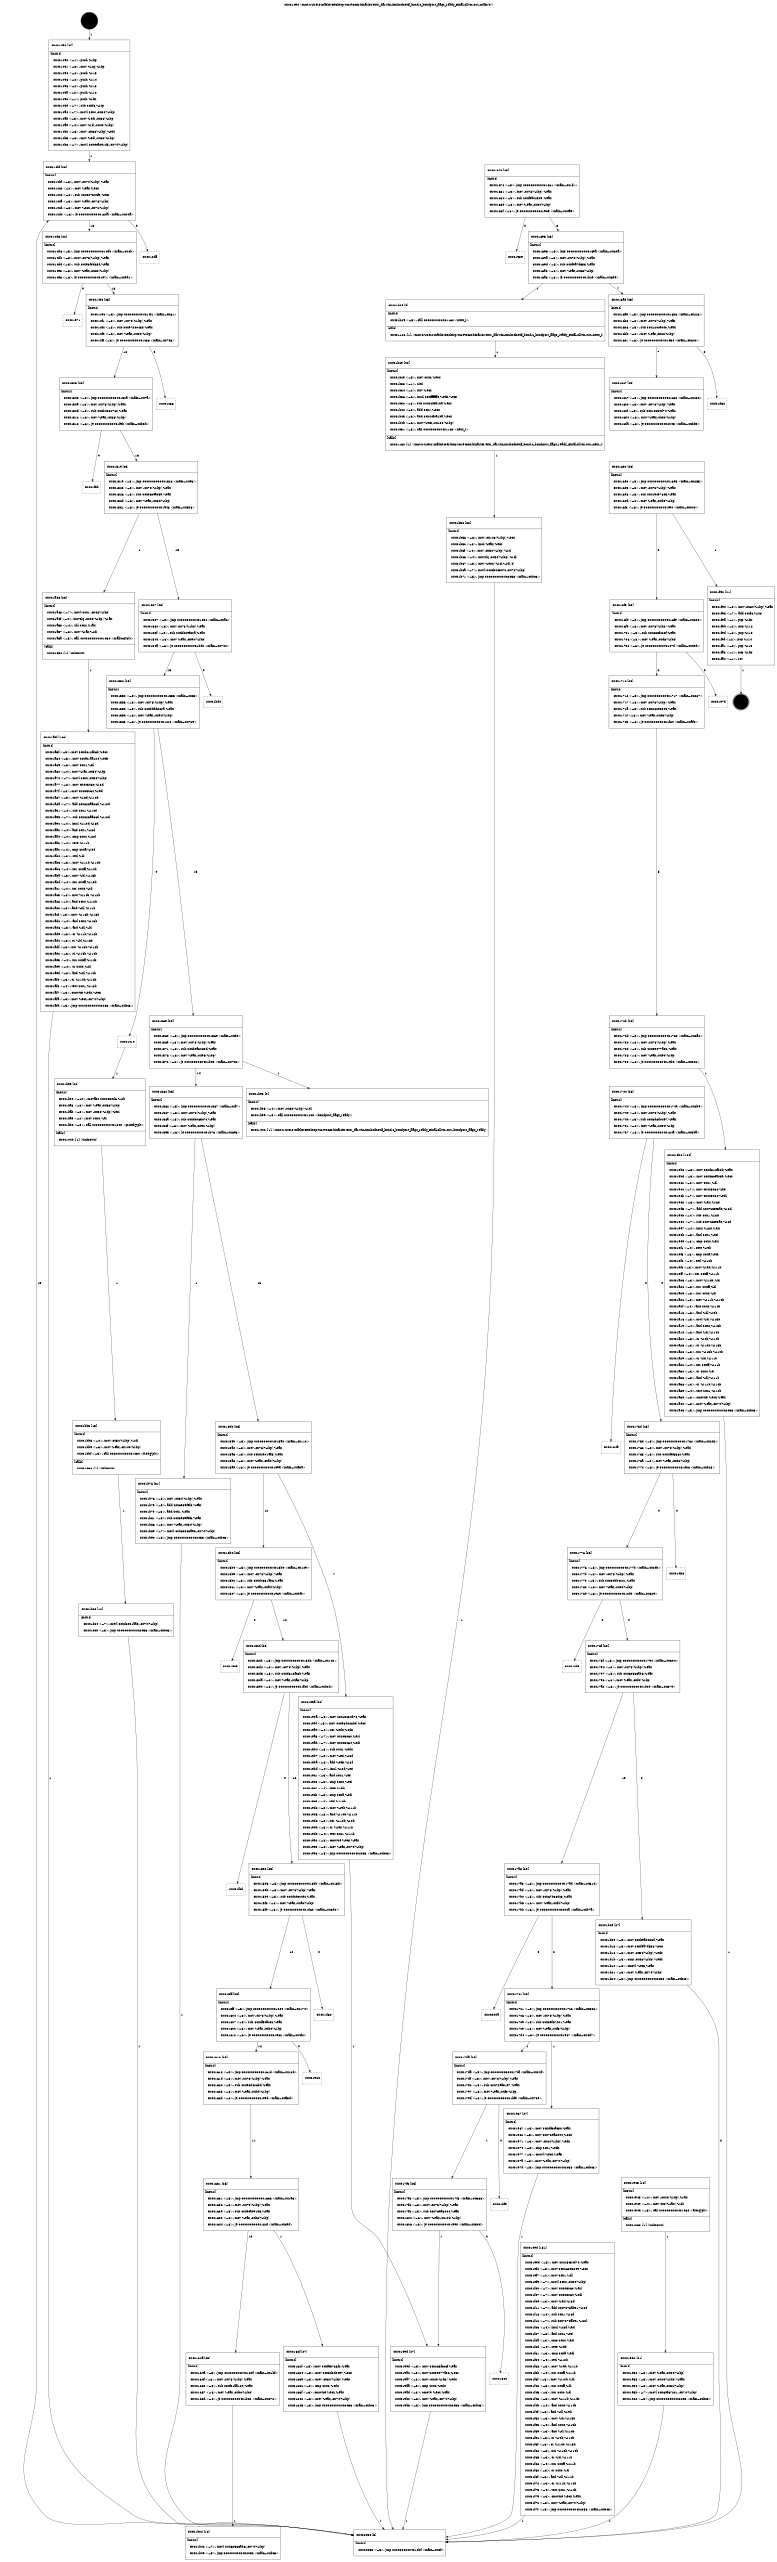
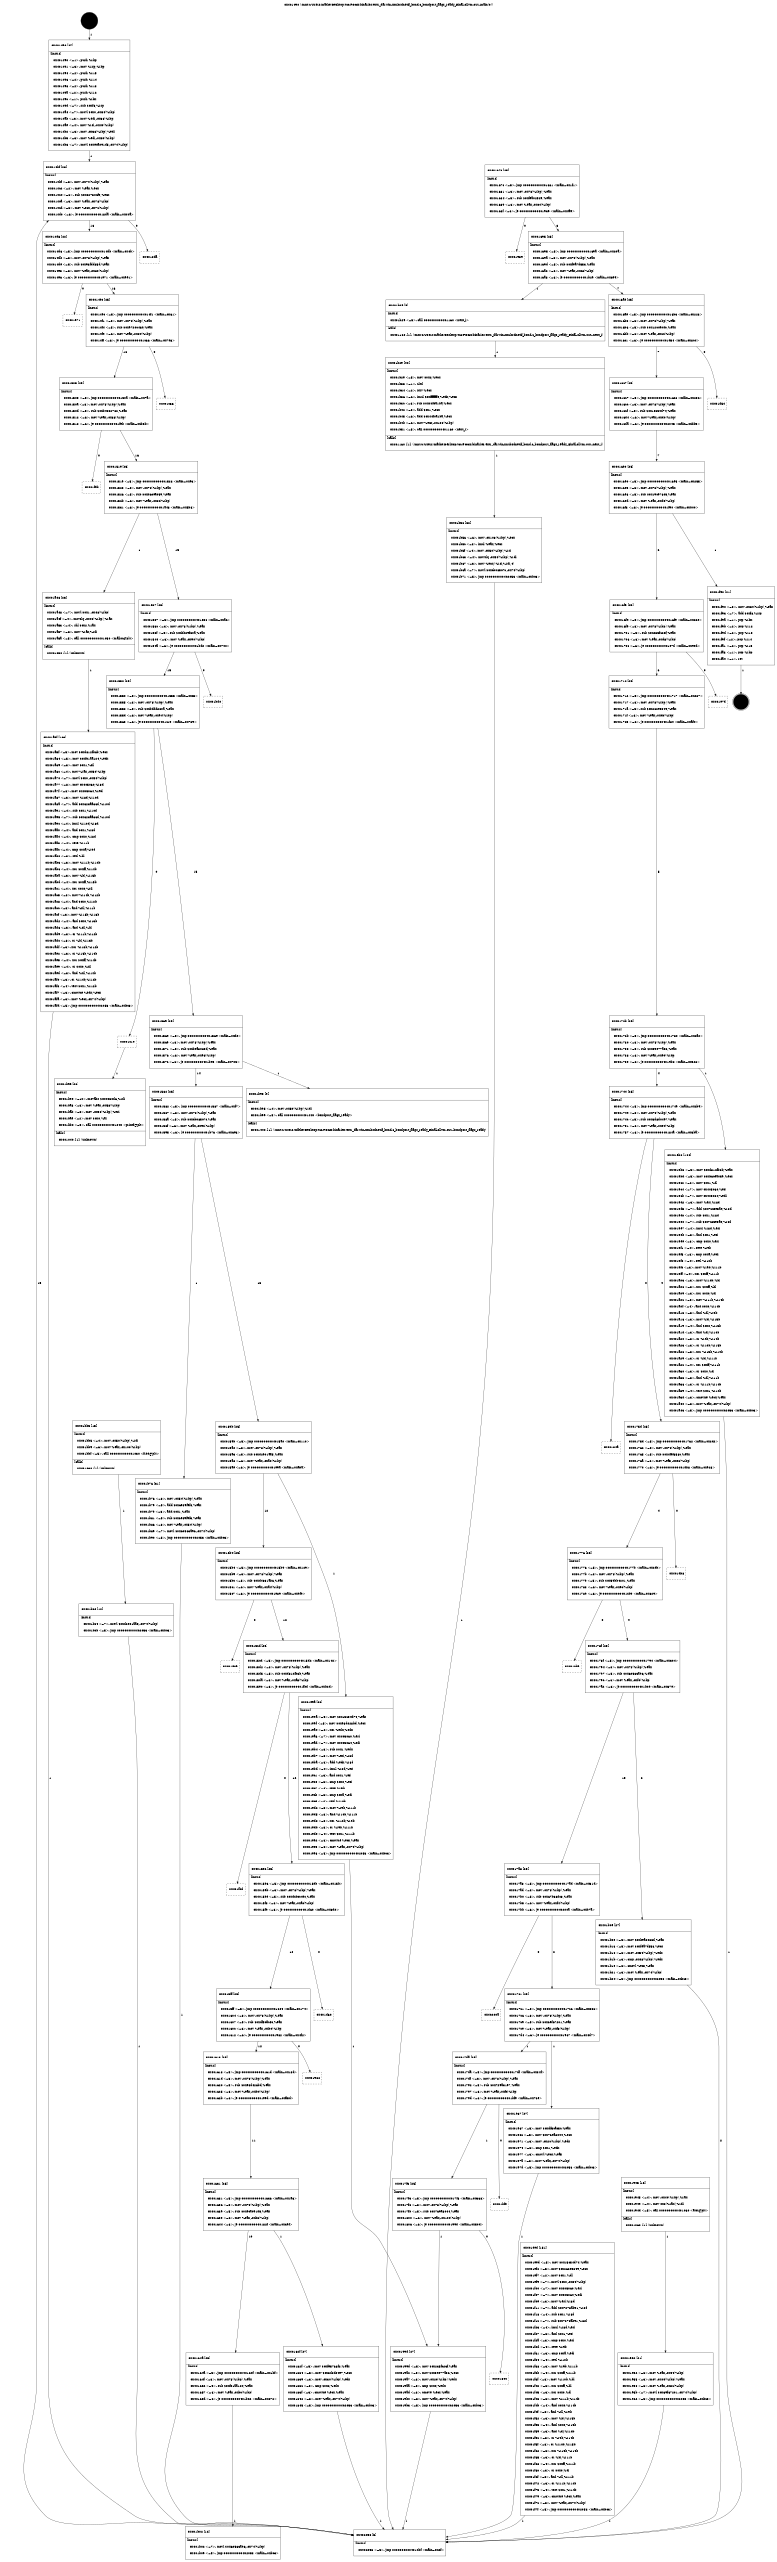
none -> (657, 445)
none -> (657, 1076)
(108, 1282) -> none
